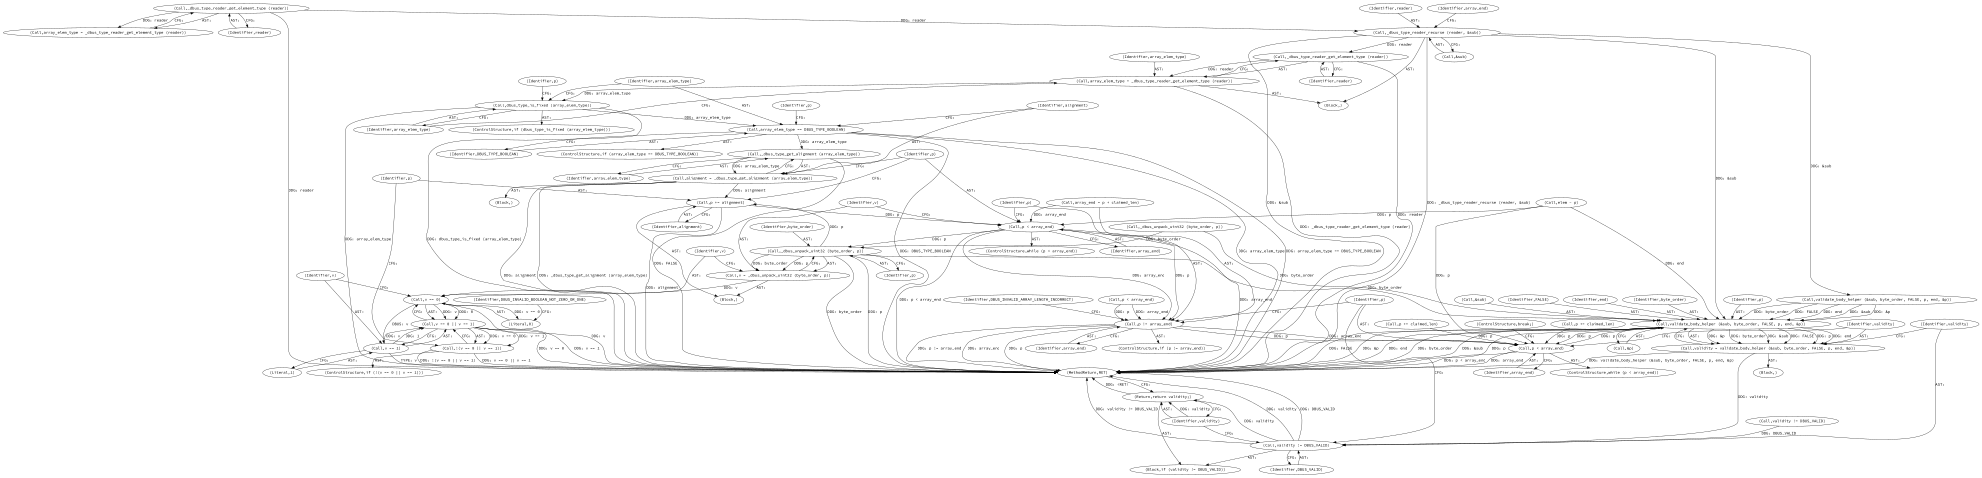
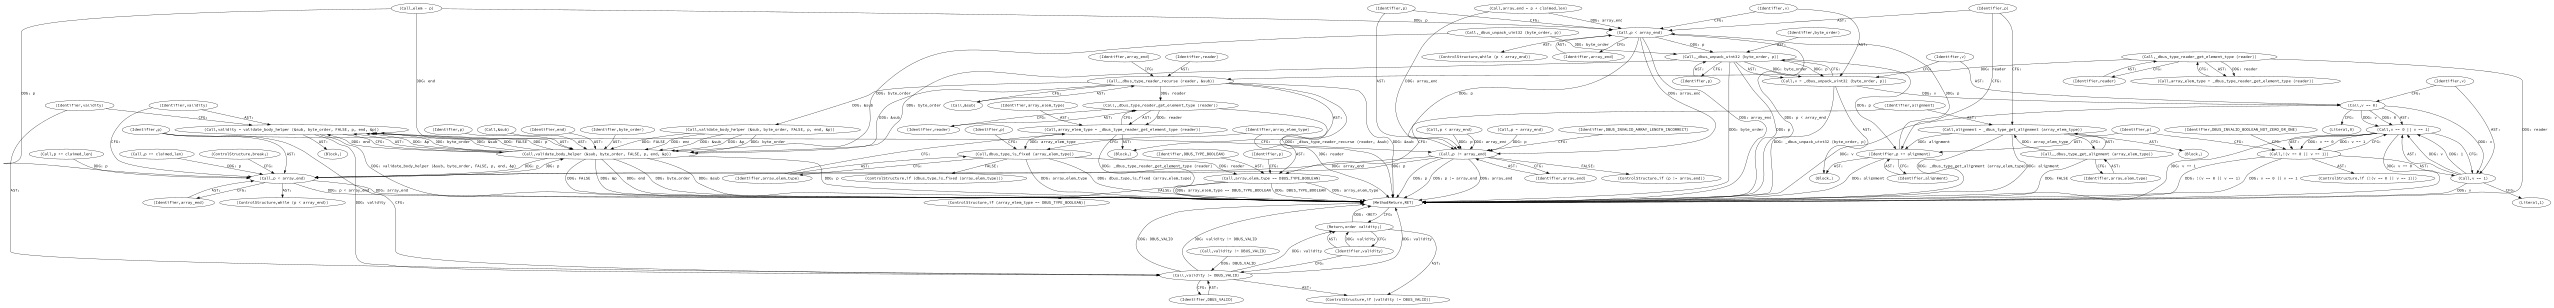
(548, 118) -> (993, 166)
(708, 118) -> (1232, 166)
none -> (1520, 130)
(643, 135) -> none
(800, 141) -> none
(729, 142) -> (1166, 191)
none -> (1770, 192)
(721, 203) -> (1899, 154)
(1230, 263) -> (1422, 81)
(1528, 300) -> none
(485, 308) -> none
(527, 312) -> (2351, 118)
(542, 312) -> (2267, 142)
(416, 316) -> none
(400, 324) -> (2485, 142)
(1162, 336) -> (1589, 166)
(1624, 348) -> none
(409, 361) -> (2464, 191)
(333, 362) -> (2396, 161)
(1163, 397) -> (1354, 227)
(1185, 470) -> (1378, 300)
